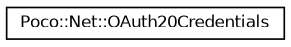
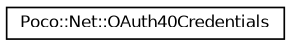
(145, 23) -> (145, 23)
